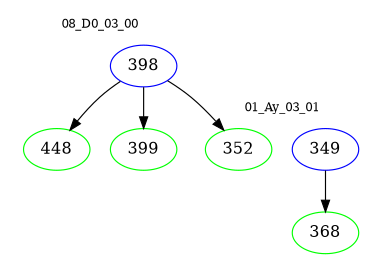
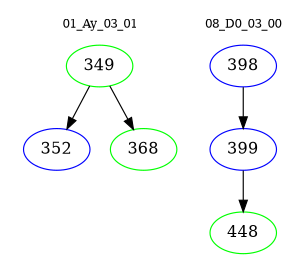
(97, 100) -> (243, 185)
(204, 109) -> (81, 102)
(144, 149) -> (243, 149)
(239, 149) -> (57, 149)
(325, 149) -> (100, 66)
